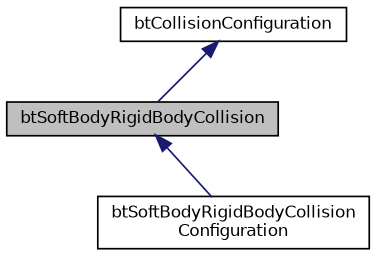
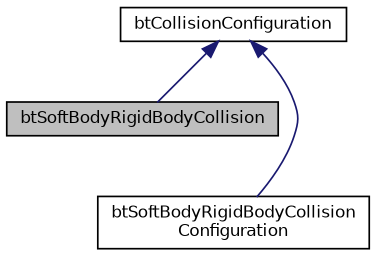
(190, 173) -> (297, 126)
